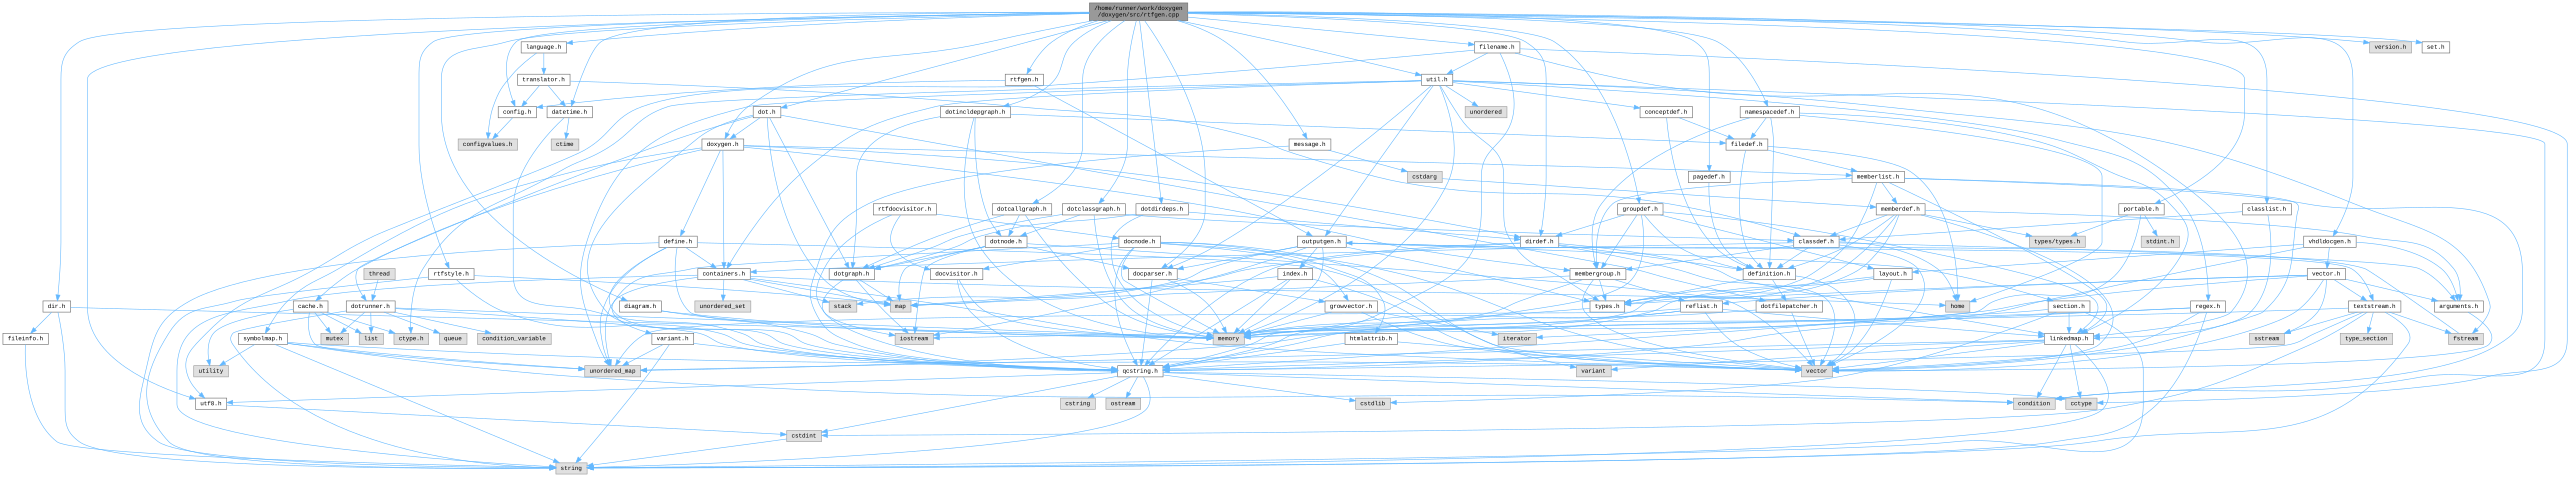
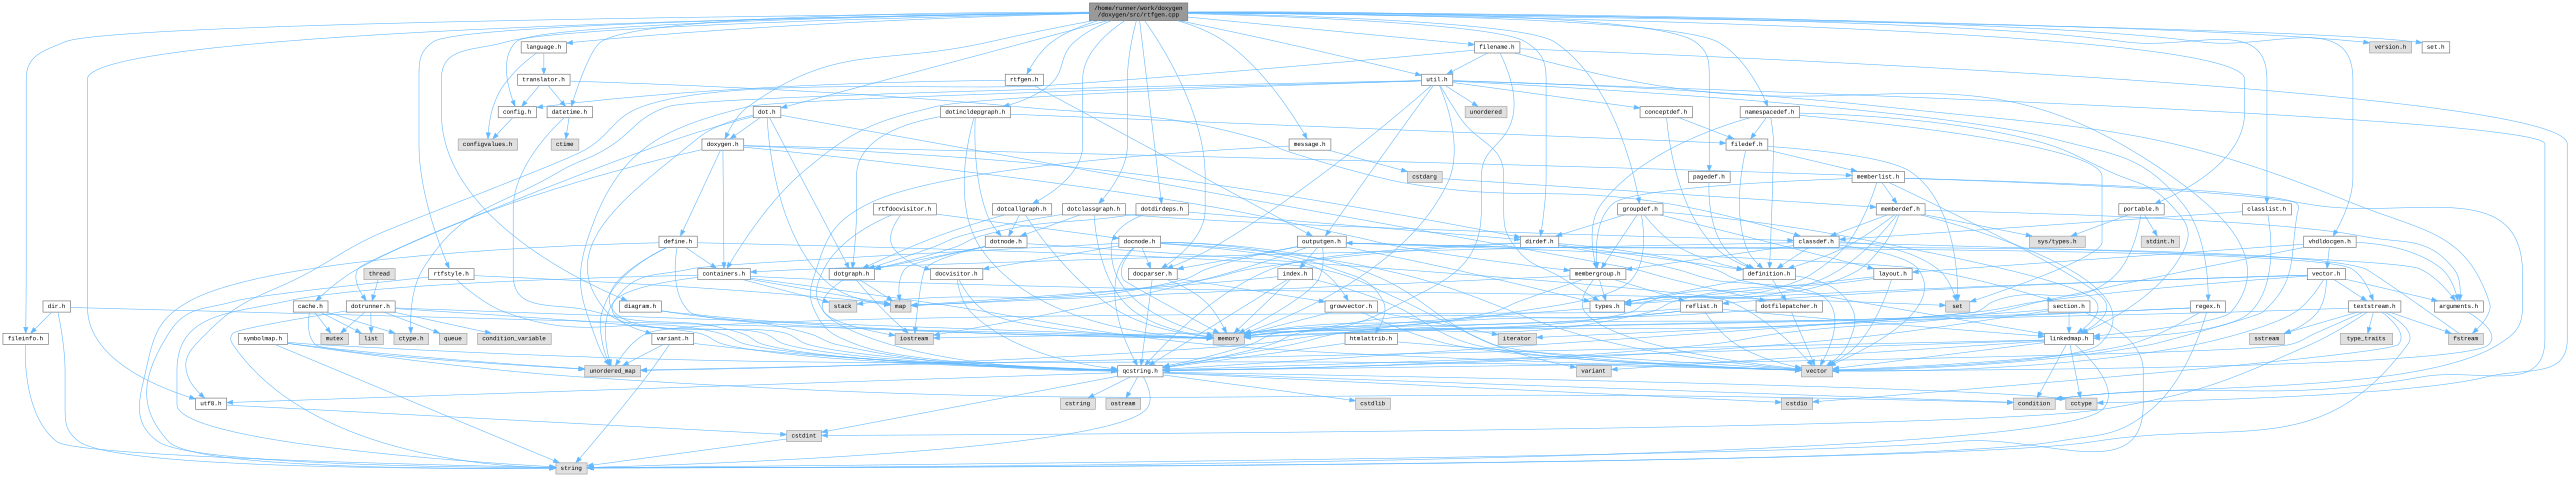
(454, 18) -> (424, 23)
(469, 203) -> none
(2057, 242) -> (2057, 242)
(1075, 257) -> (1145, 255)
(723, 307) -> none
(1958, 307) -> (1958, 307)
(2366, 339) -> (2366, 339)
(211, 371) -> none
(1731, 388) -> (1610, 356)
none -> (1797, 404)
